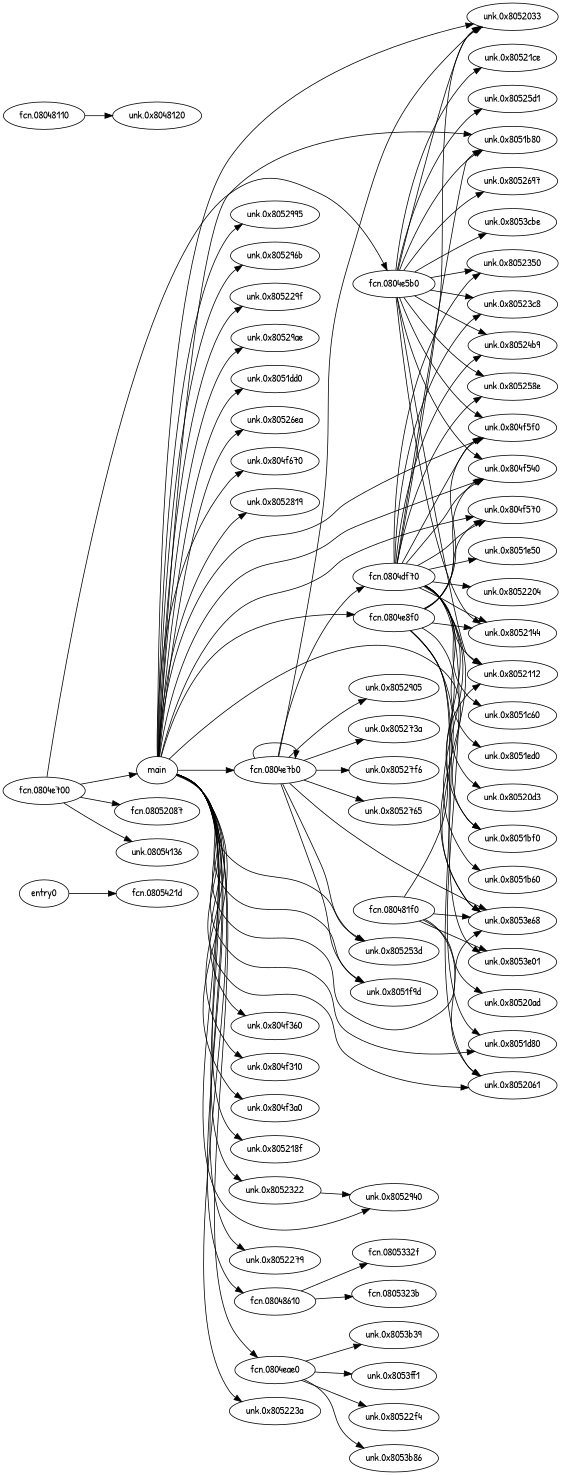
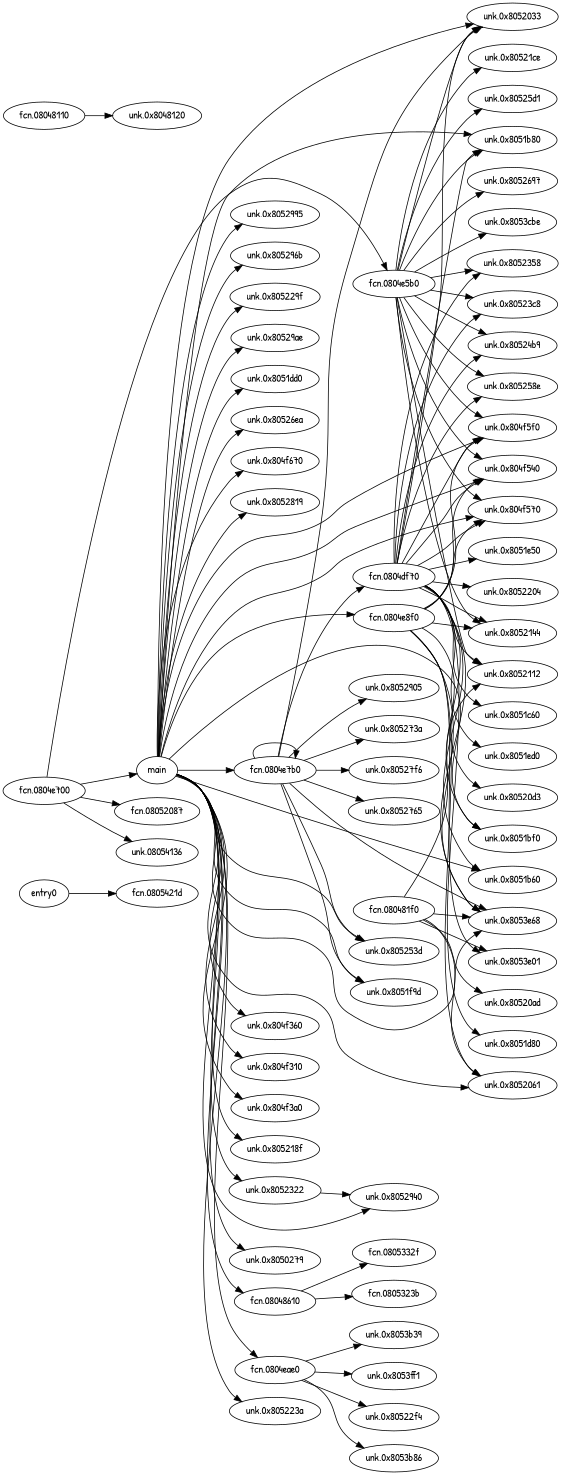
(513, 263) -> (513, 263)
none -> (432, 434)
(266, 968) -> (323, 824)
(275, 1260) -> (275, 1260)
